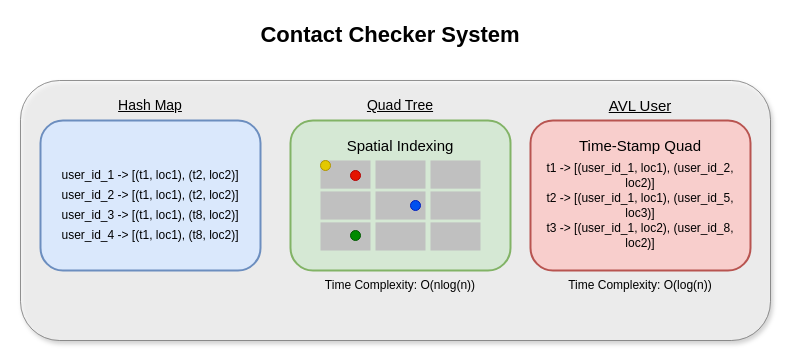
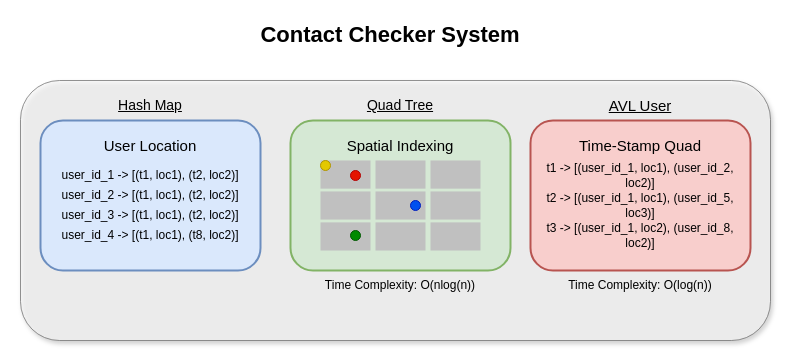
none -> (151, 146)
(151, 216) -> (151, 216)
